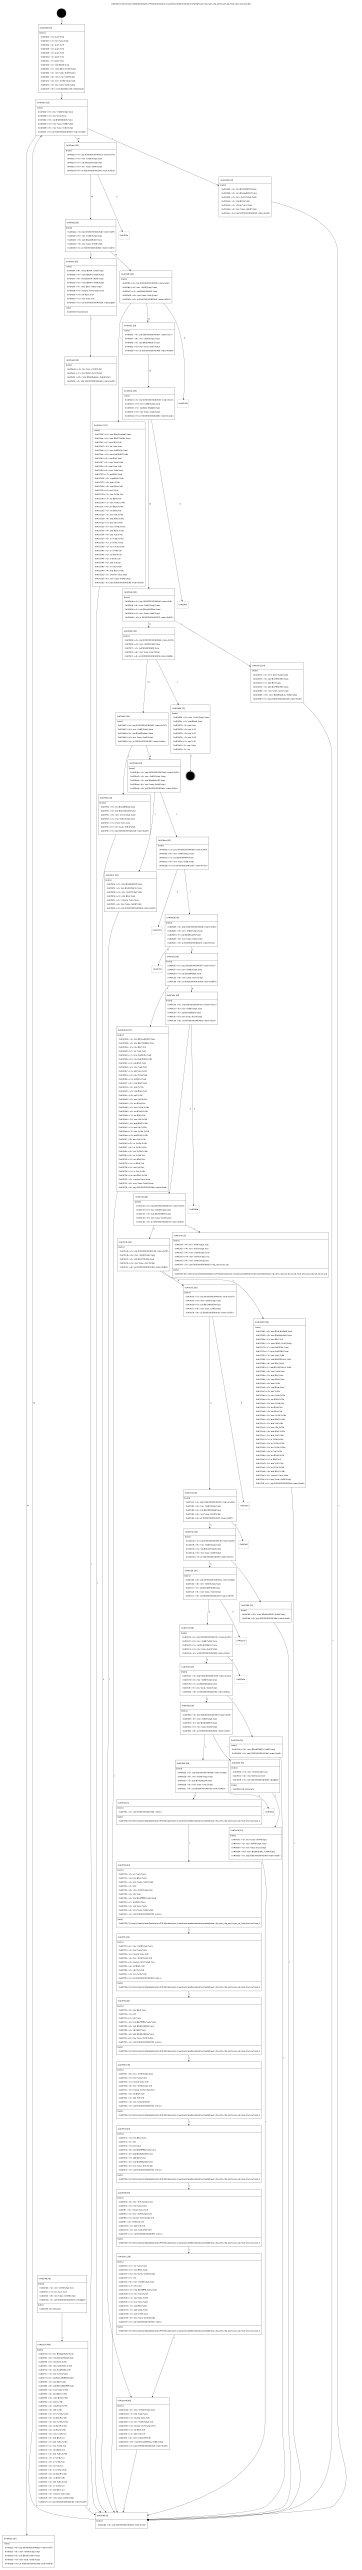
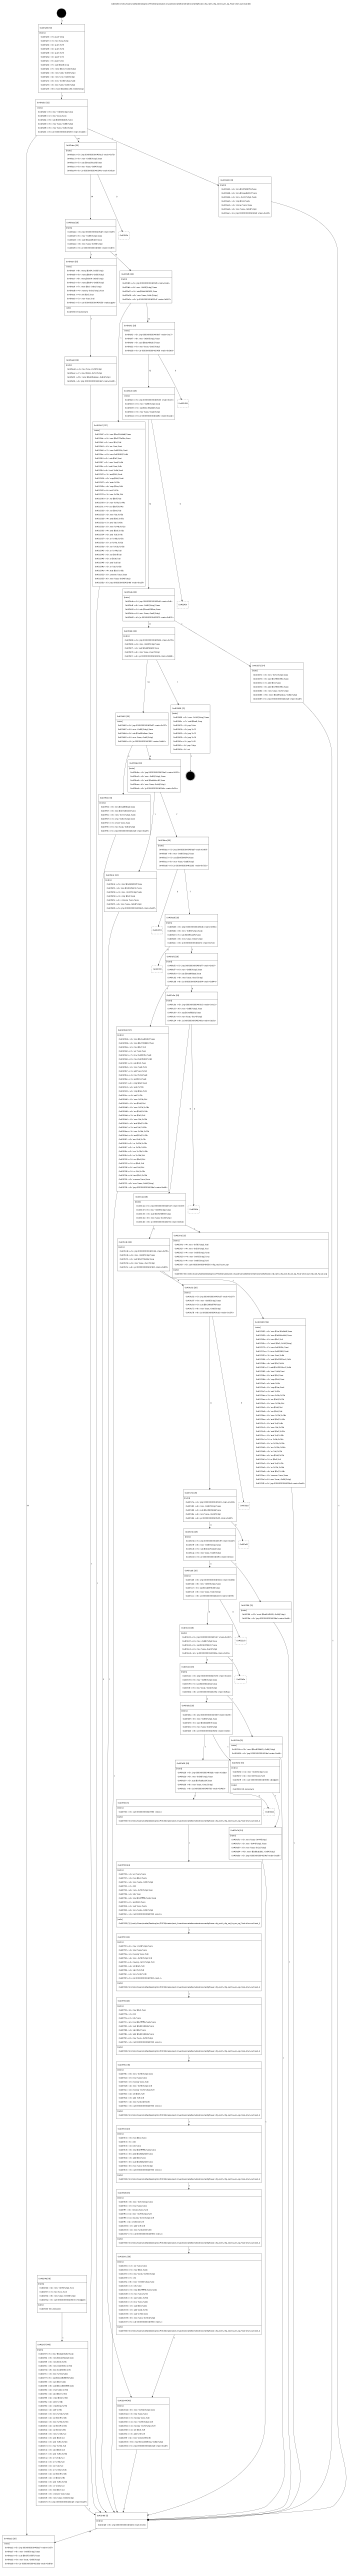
(183, 348) -> (170, 376)
(32, 1352) -> (76, 2535)
